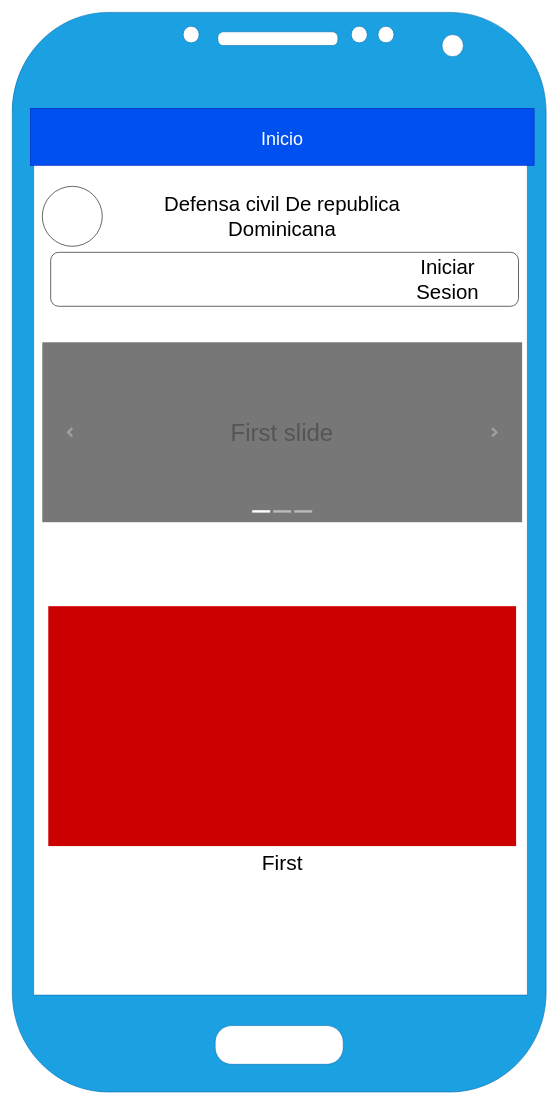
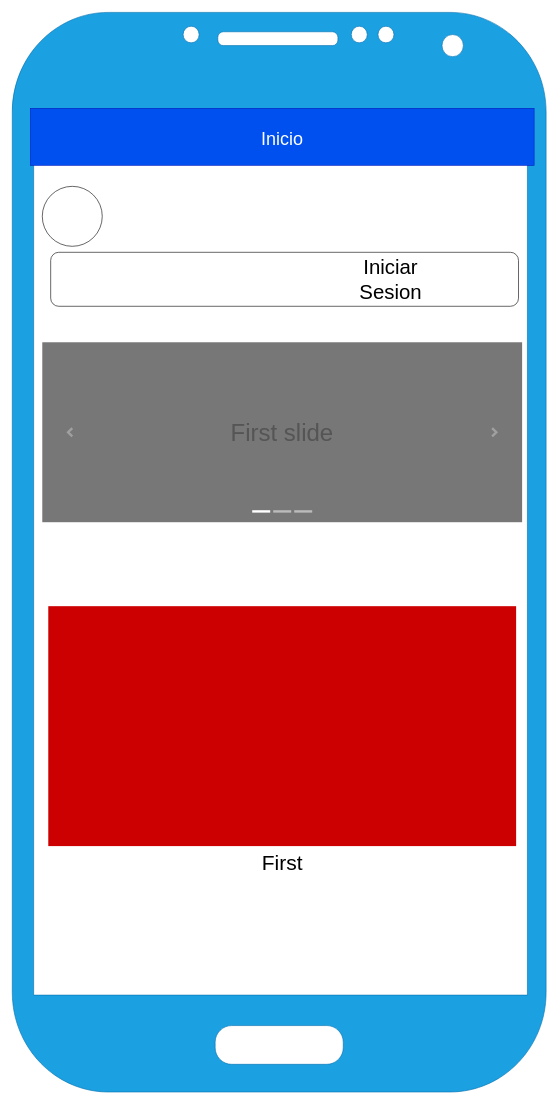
(282, 216) -> none
(448, 279) -> (391, 279)
